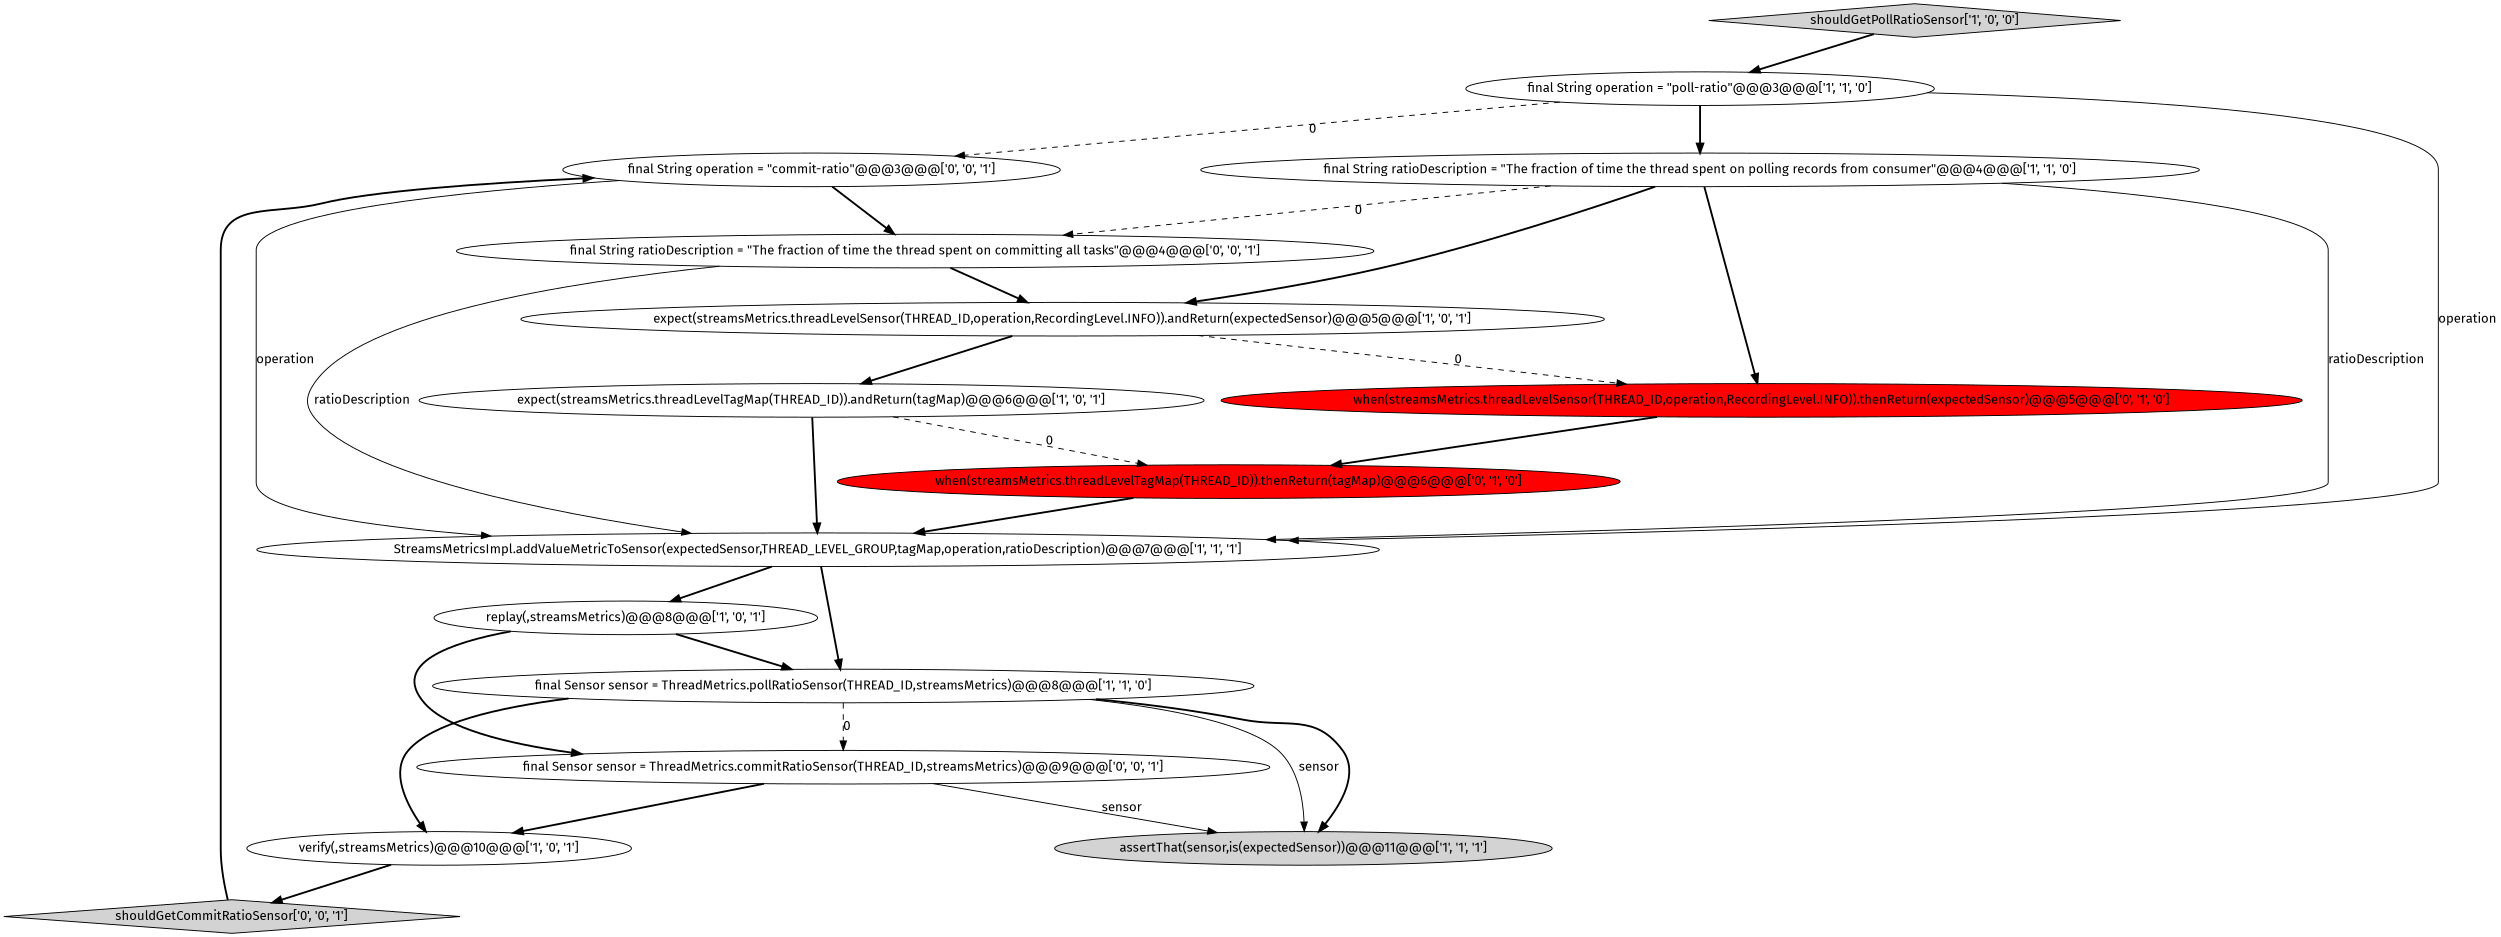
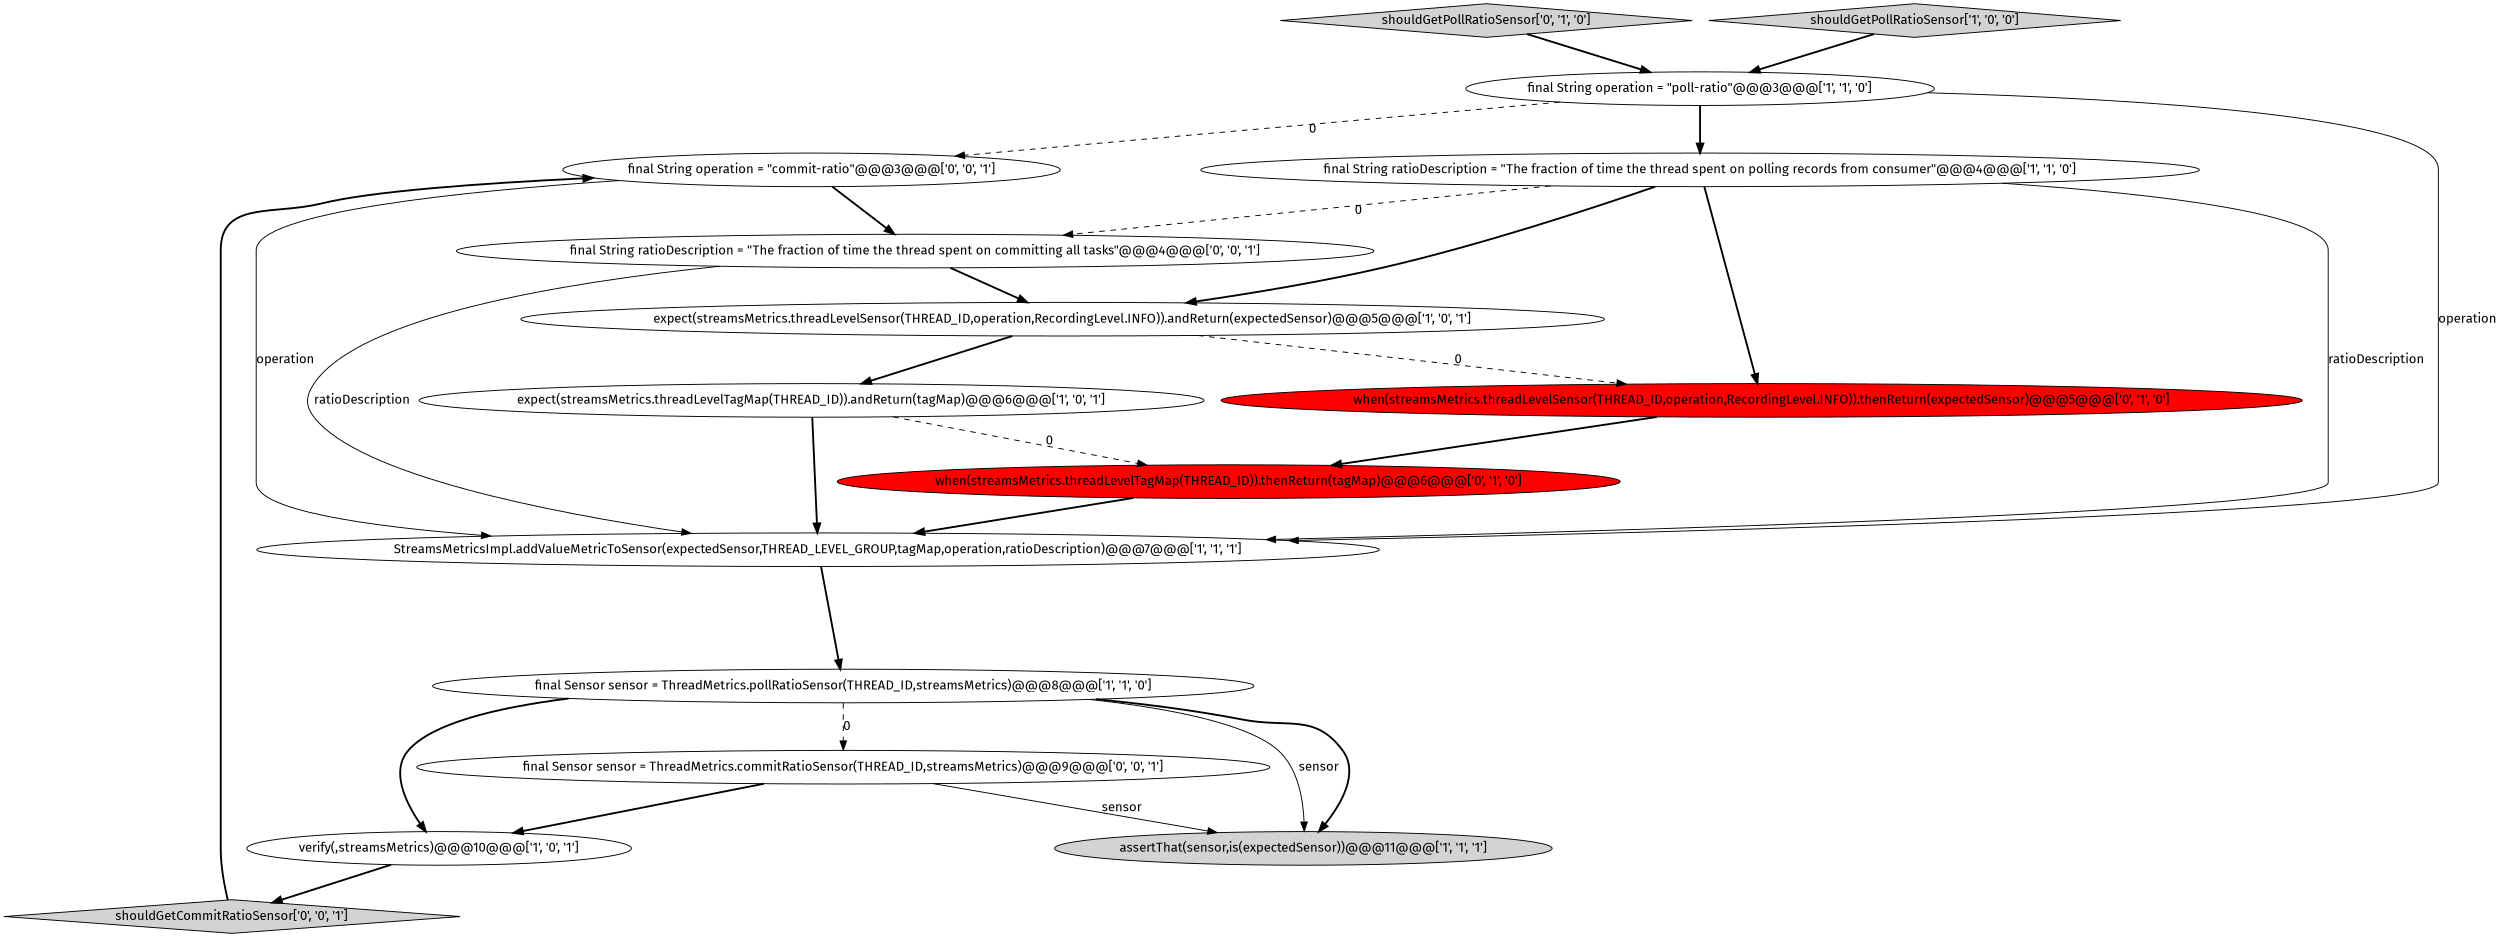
none -> (1486, 21)
(626, 618) -> none
